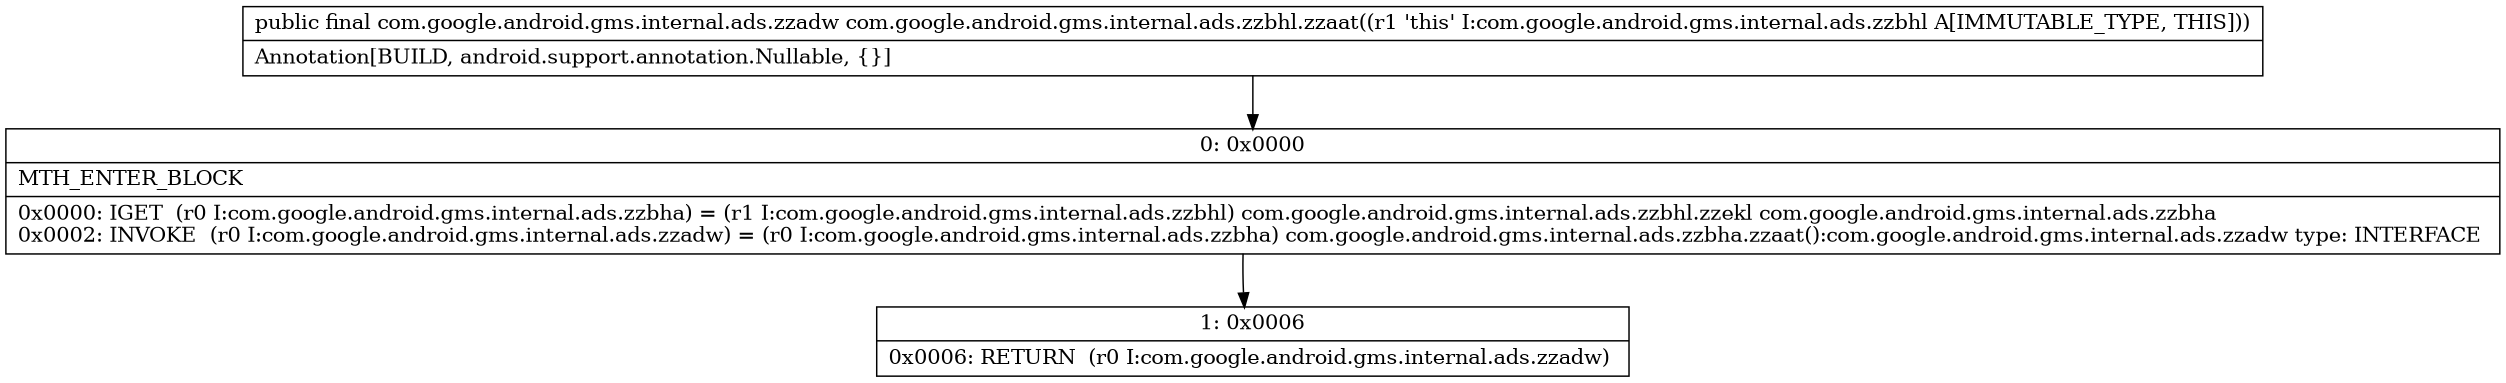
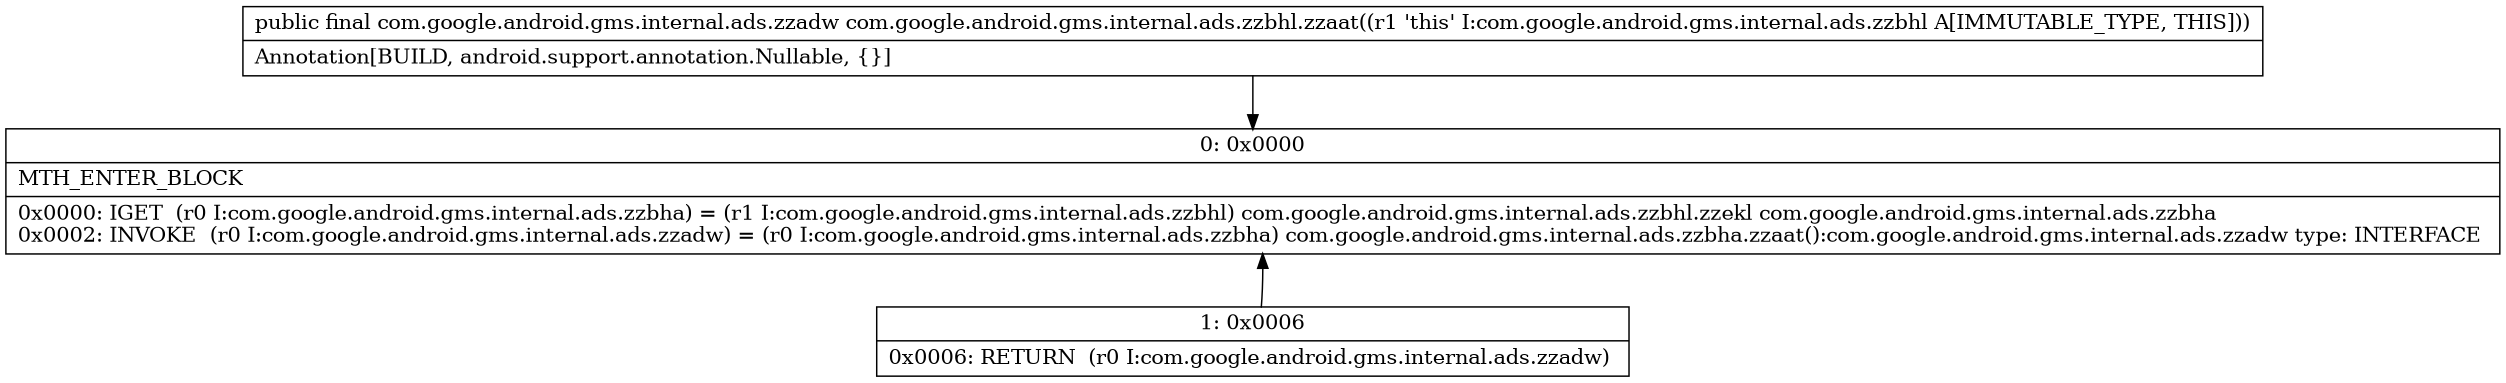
(1243, 273) -> (1262, 288)
